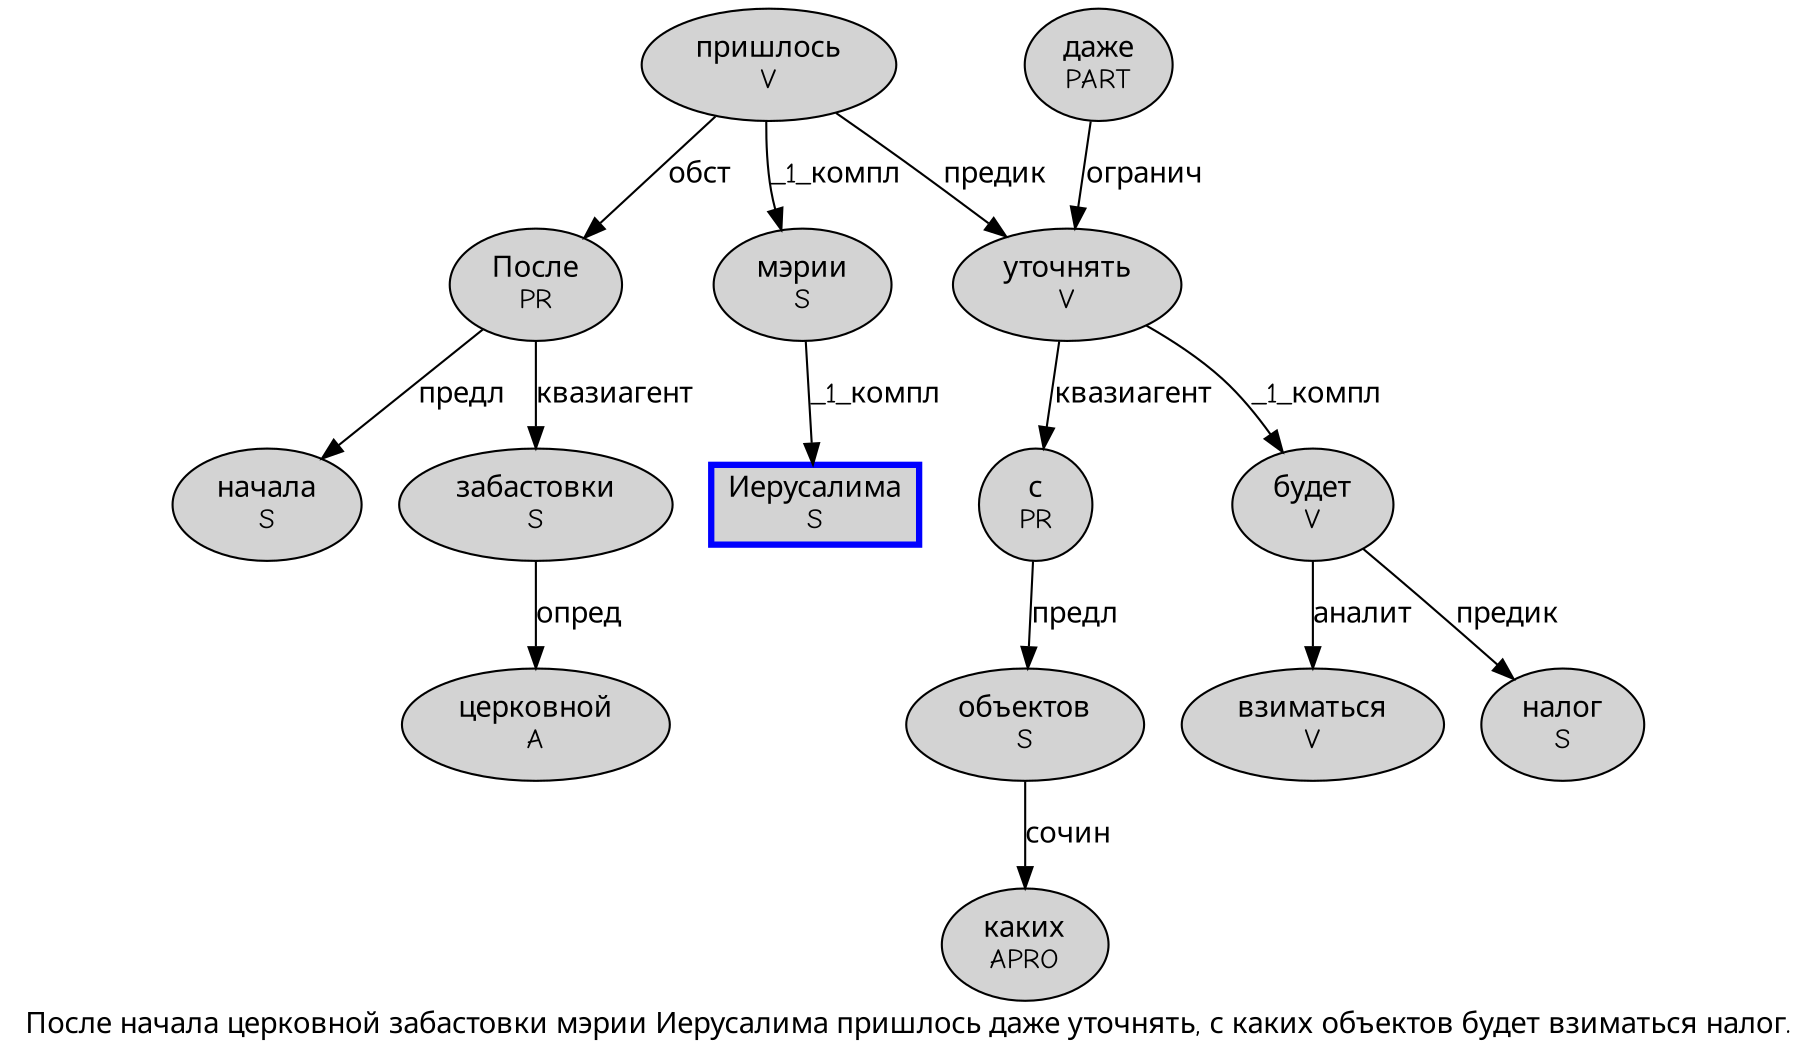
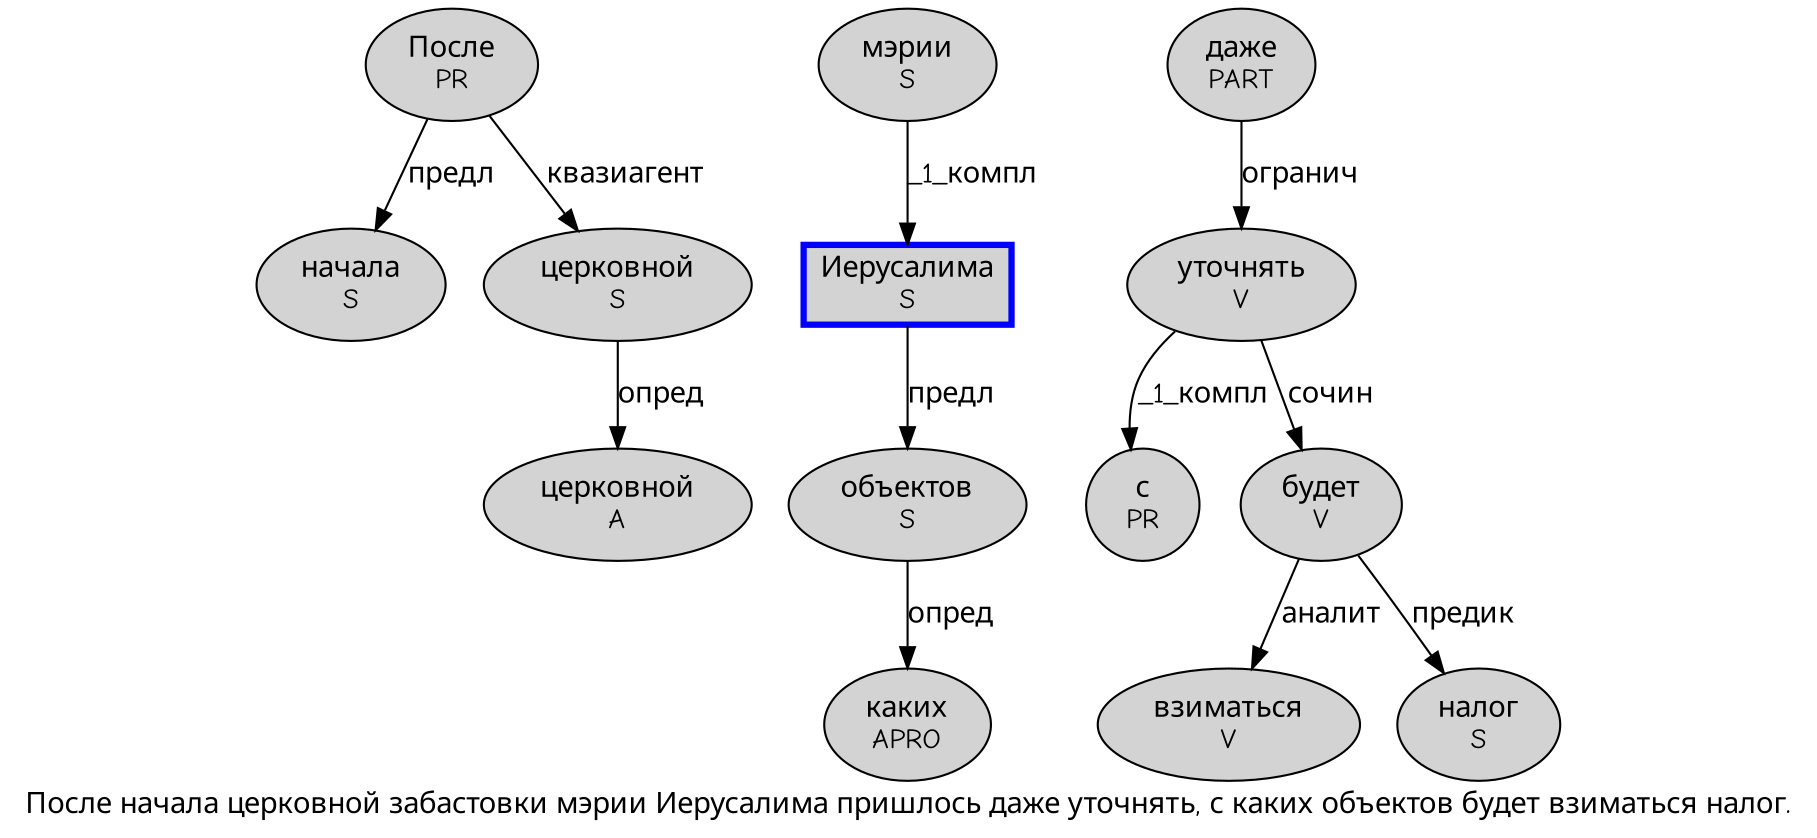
(769, 65) -> none
(1134, 395) -> (1204, 395)
(1317, 395) -> (1331, 395)
(536, 505) -> (618, 285)
(1031, 604) -> (908, 376)
(1068, 835) -> (951, 615)
